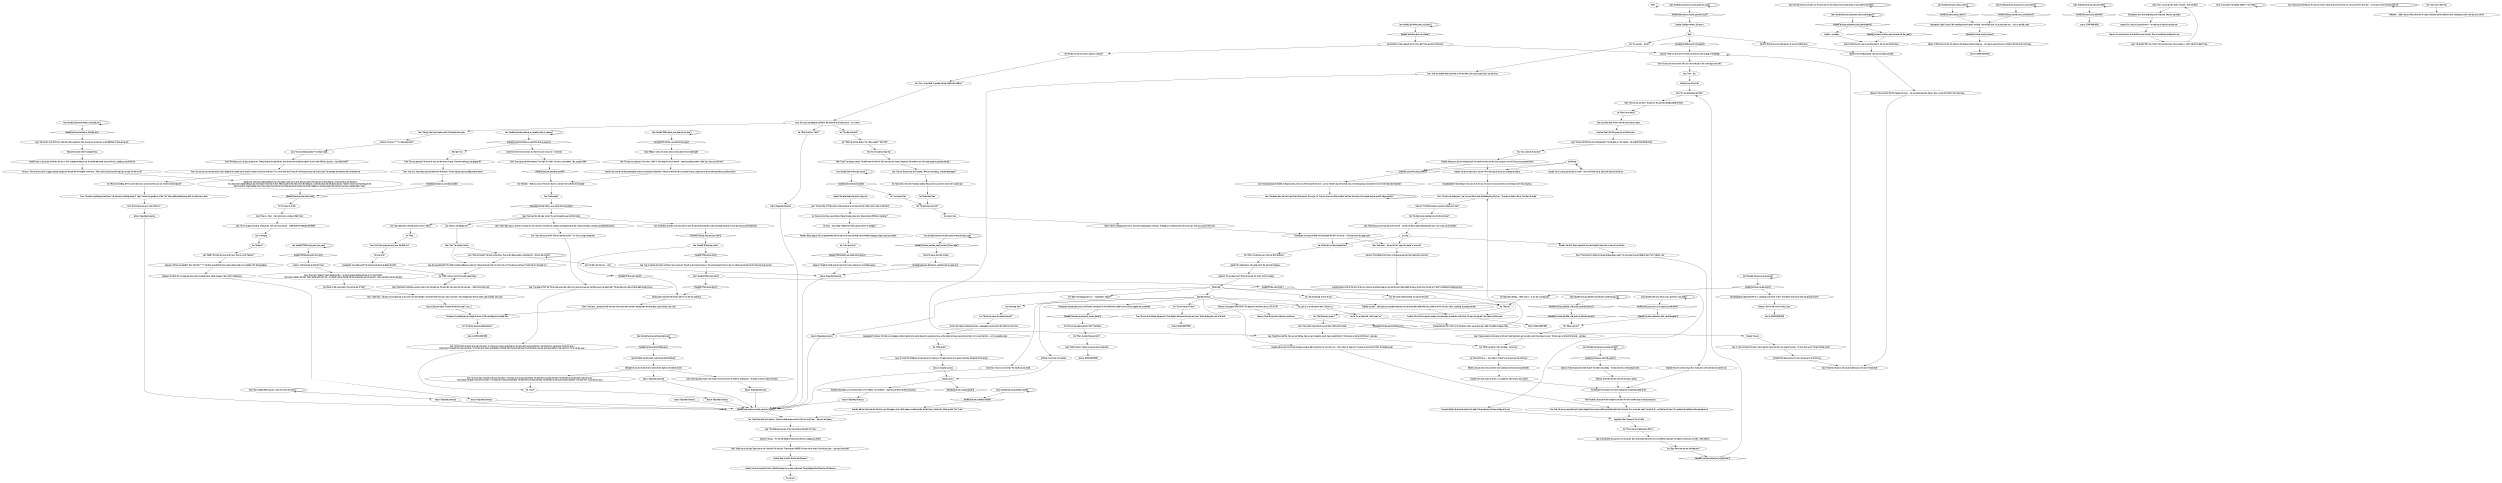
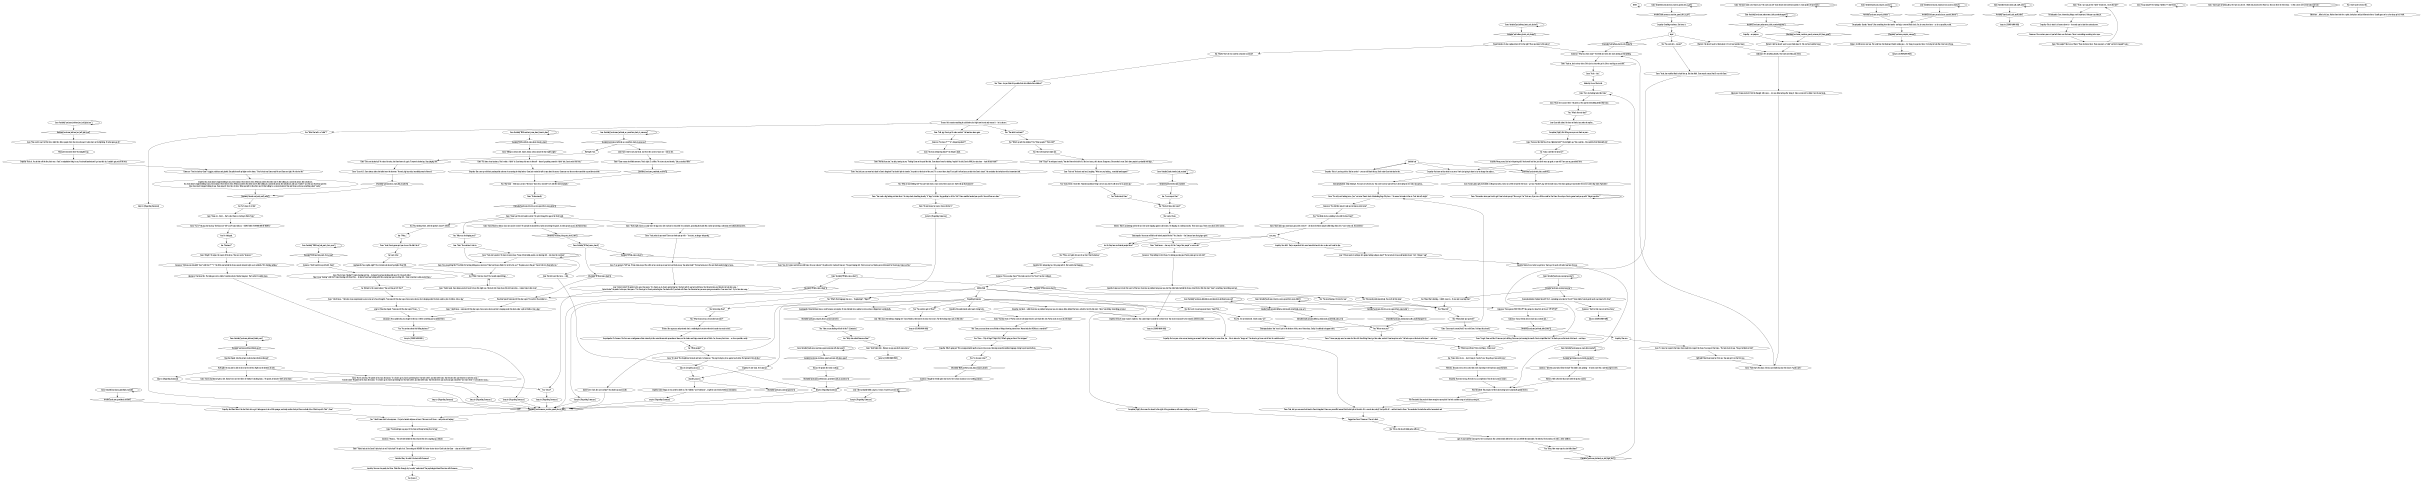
none -> (971, 304)
